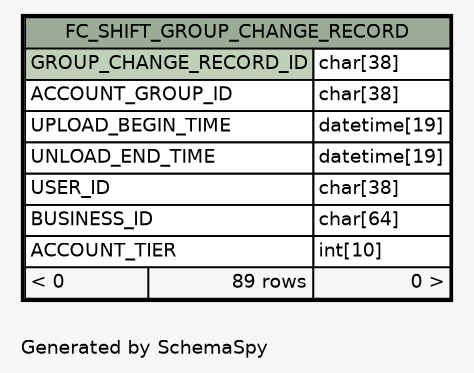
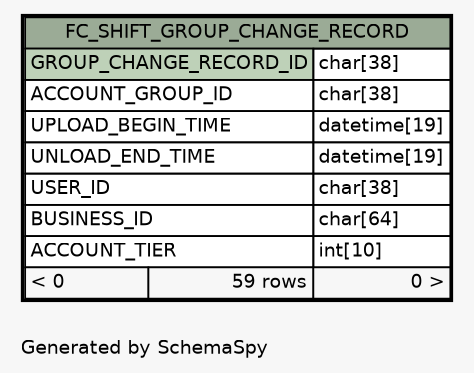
(270, 282) -> (270, 282)
